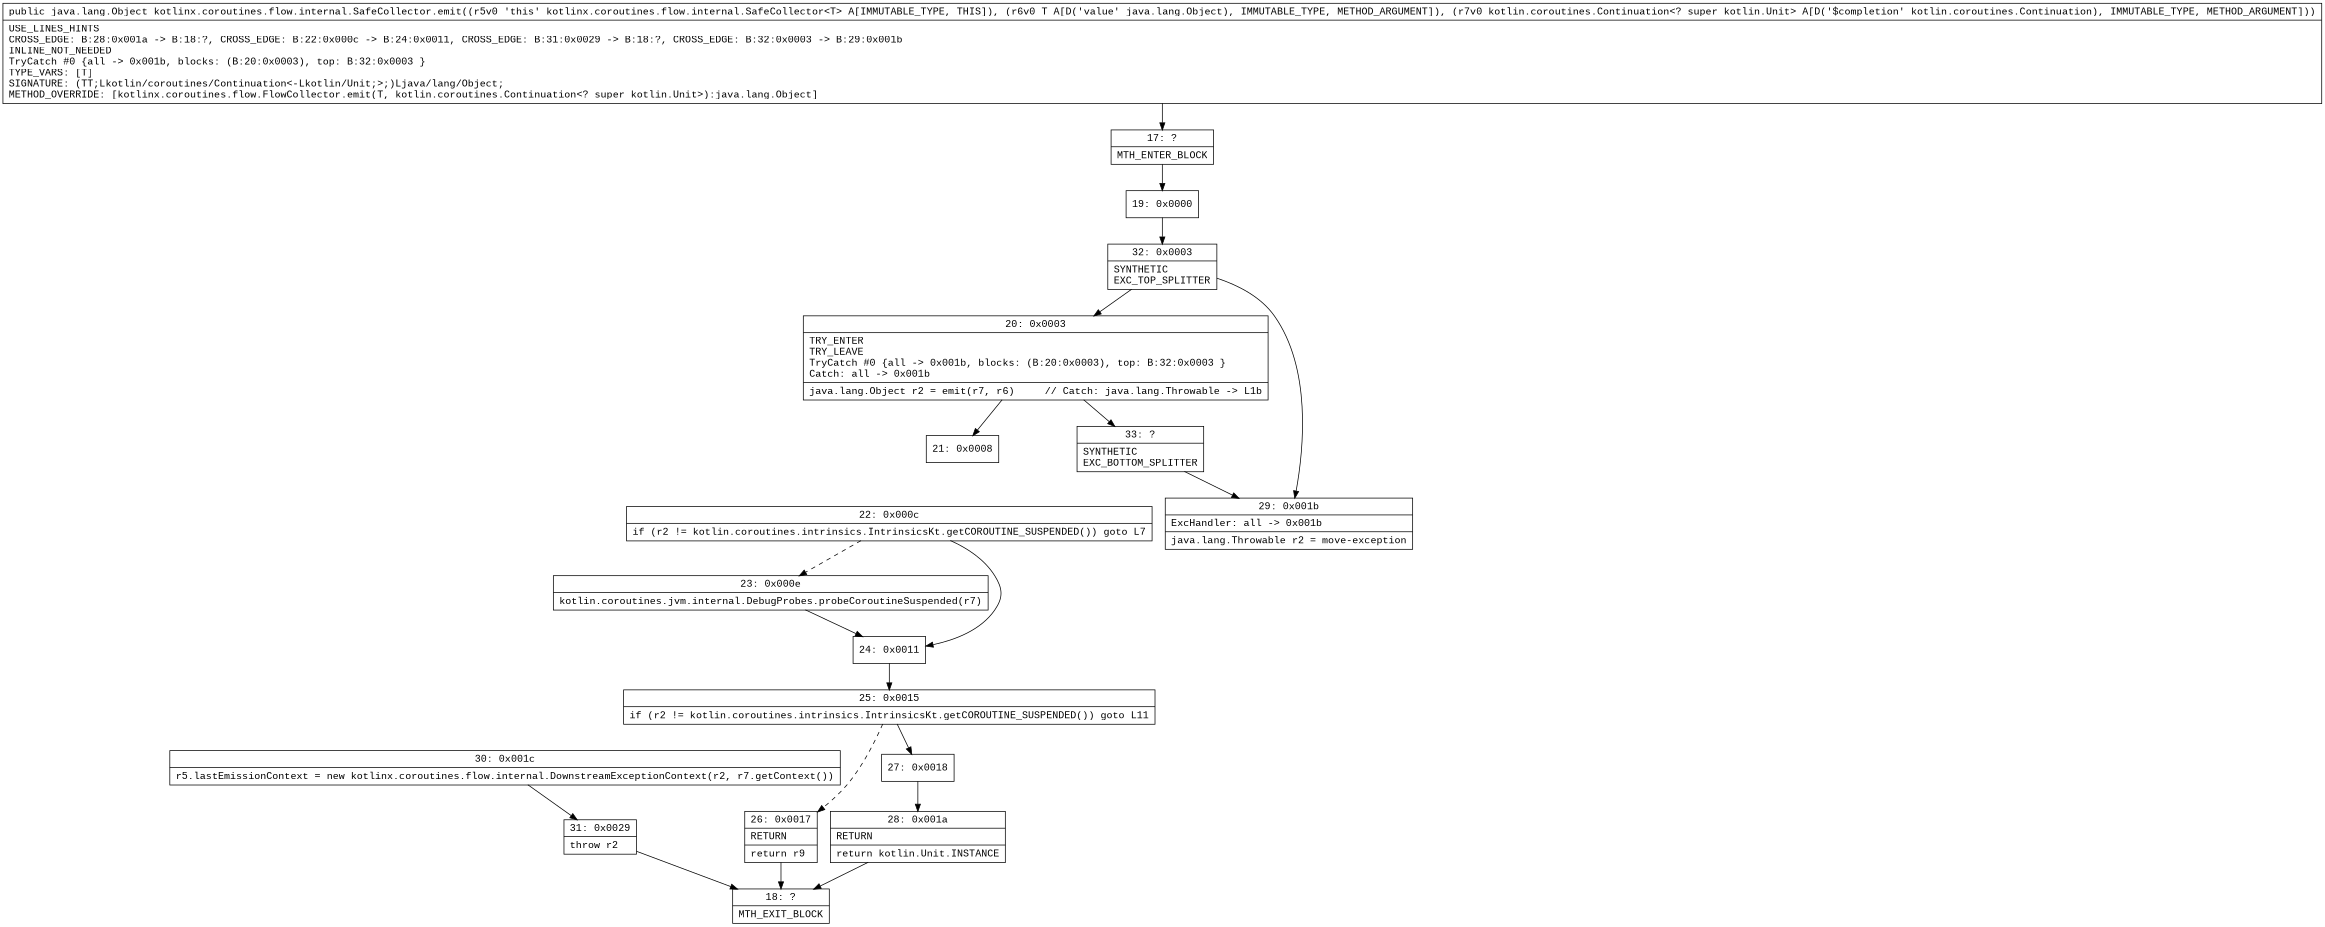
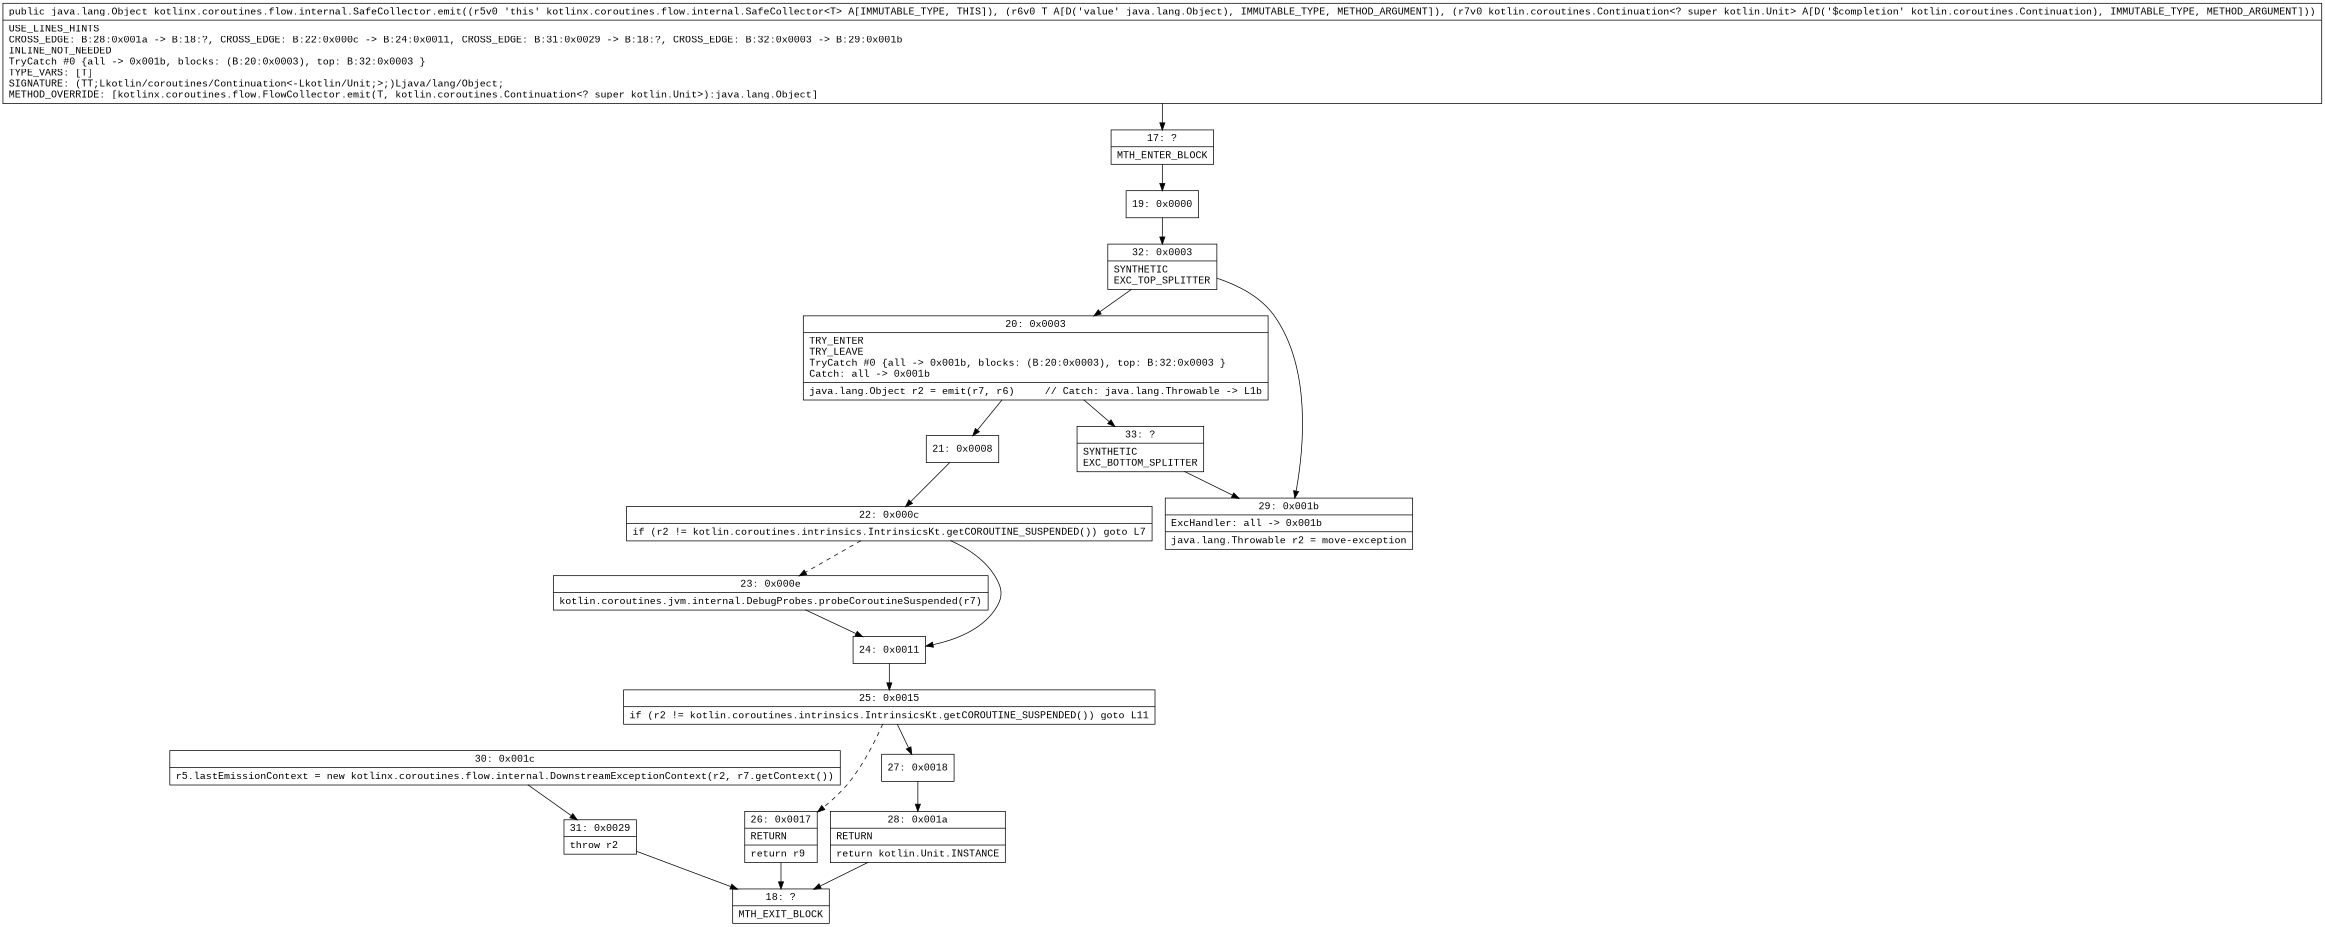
none -> (930, 482)
